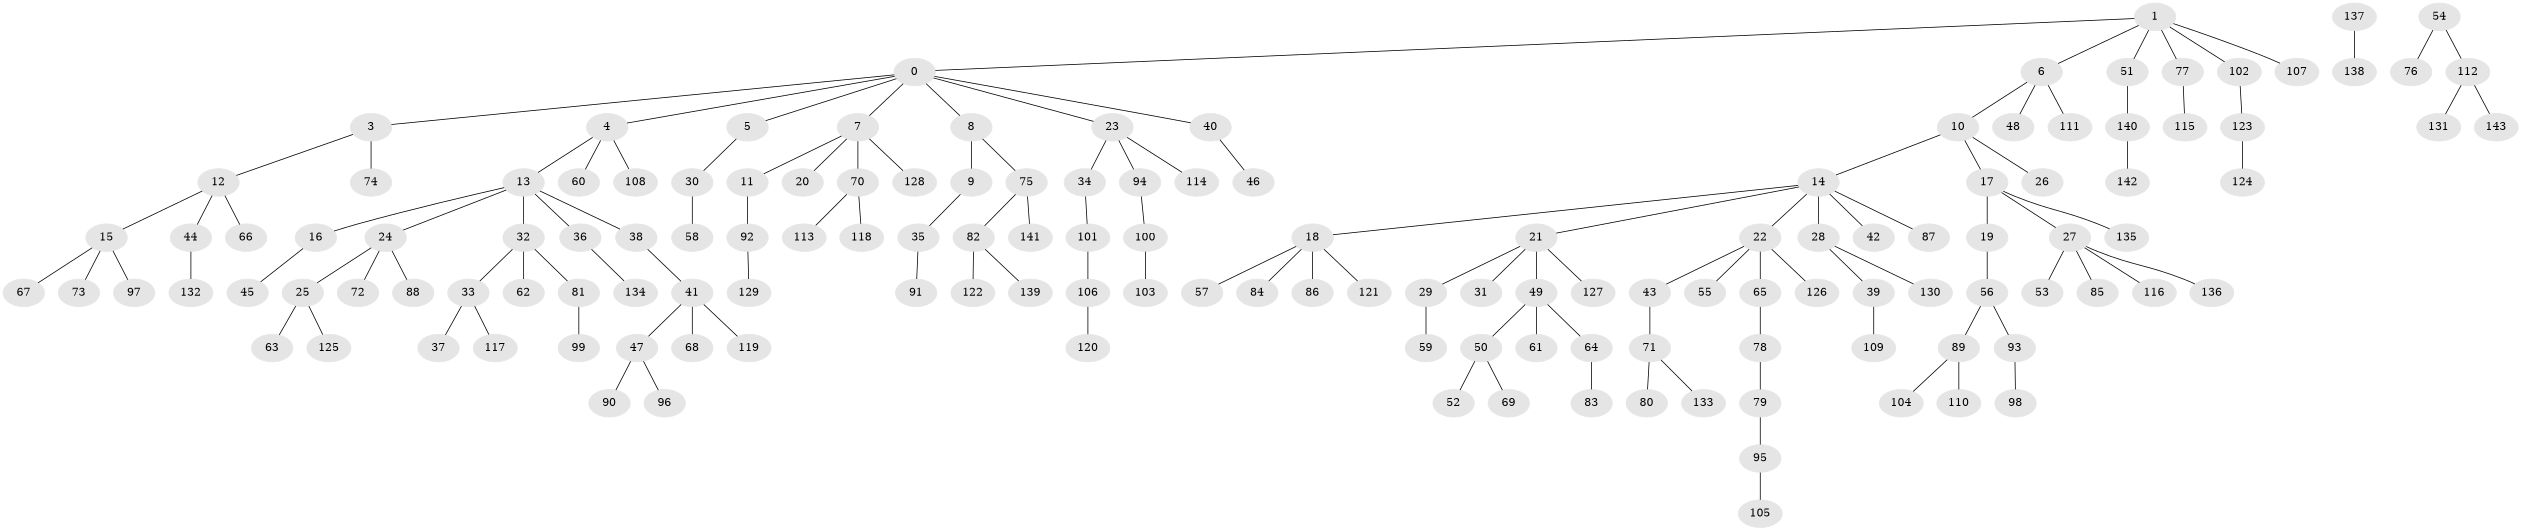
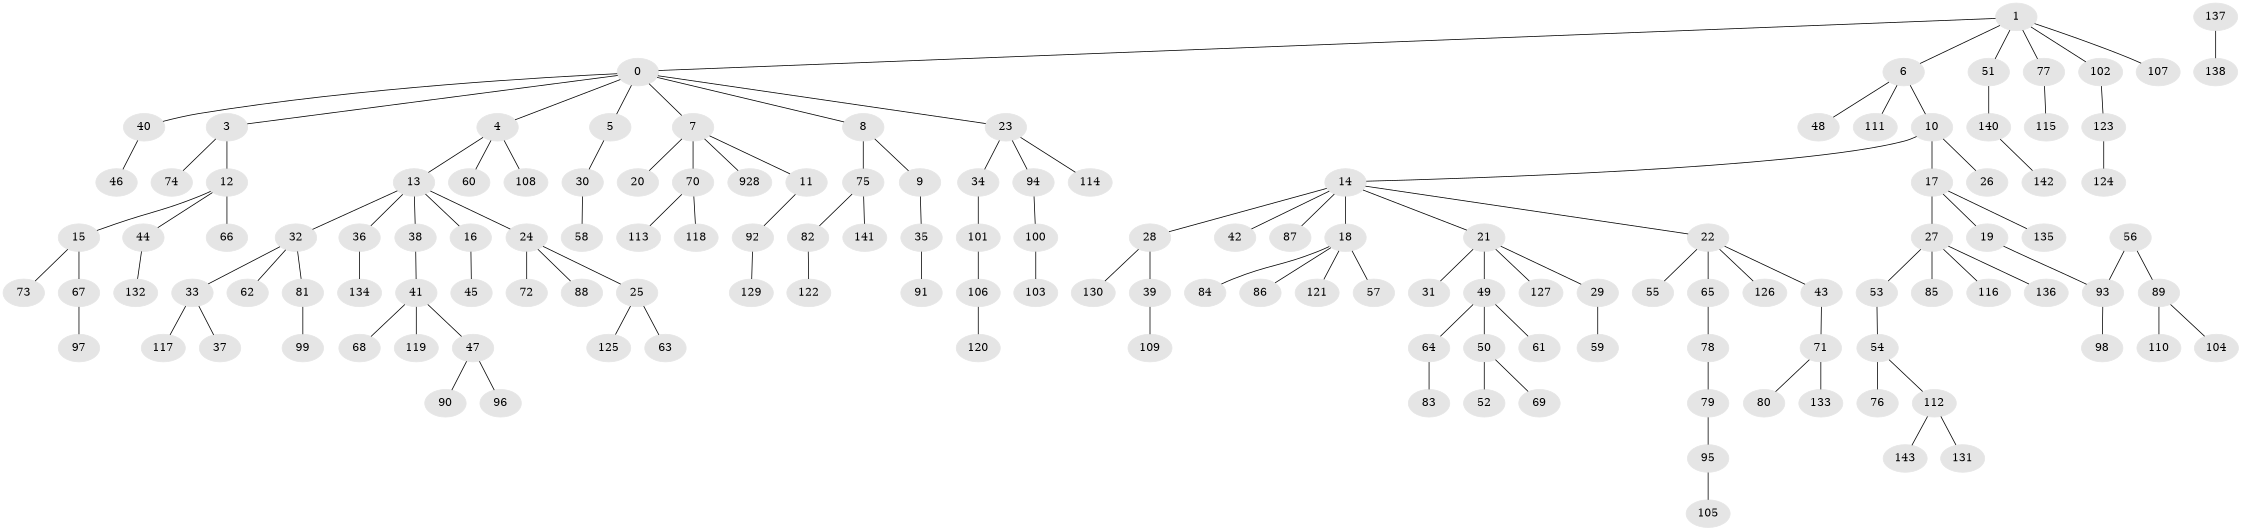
(915, 182) -> (750, 182)
(120, 265) -> (79, 321)
(1987, 265) -> (2045, 265)
(1030, 293) -> none
none -> (1877, 321)
